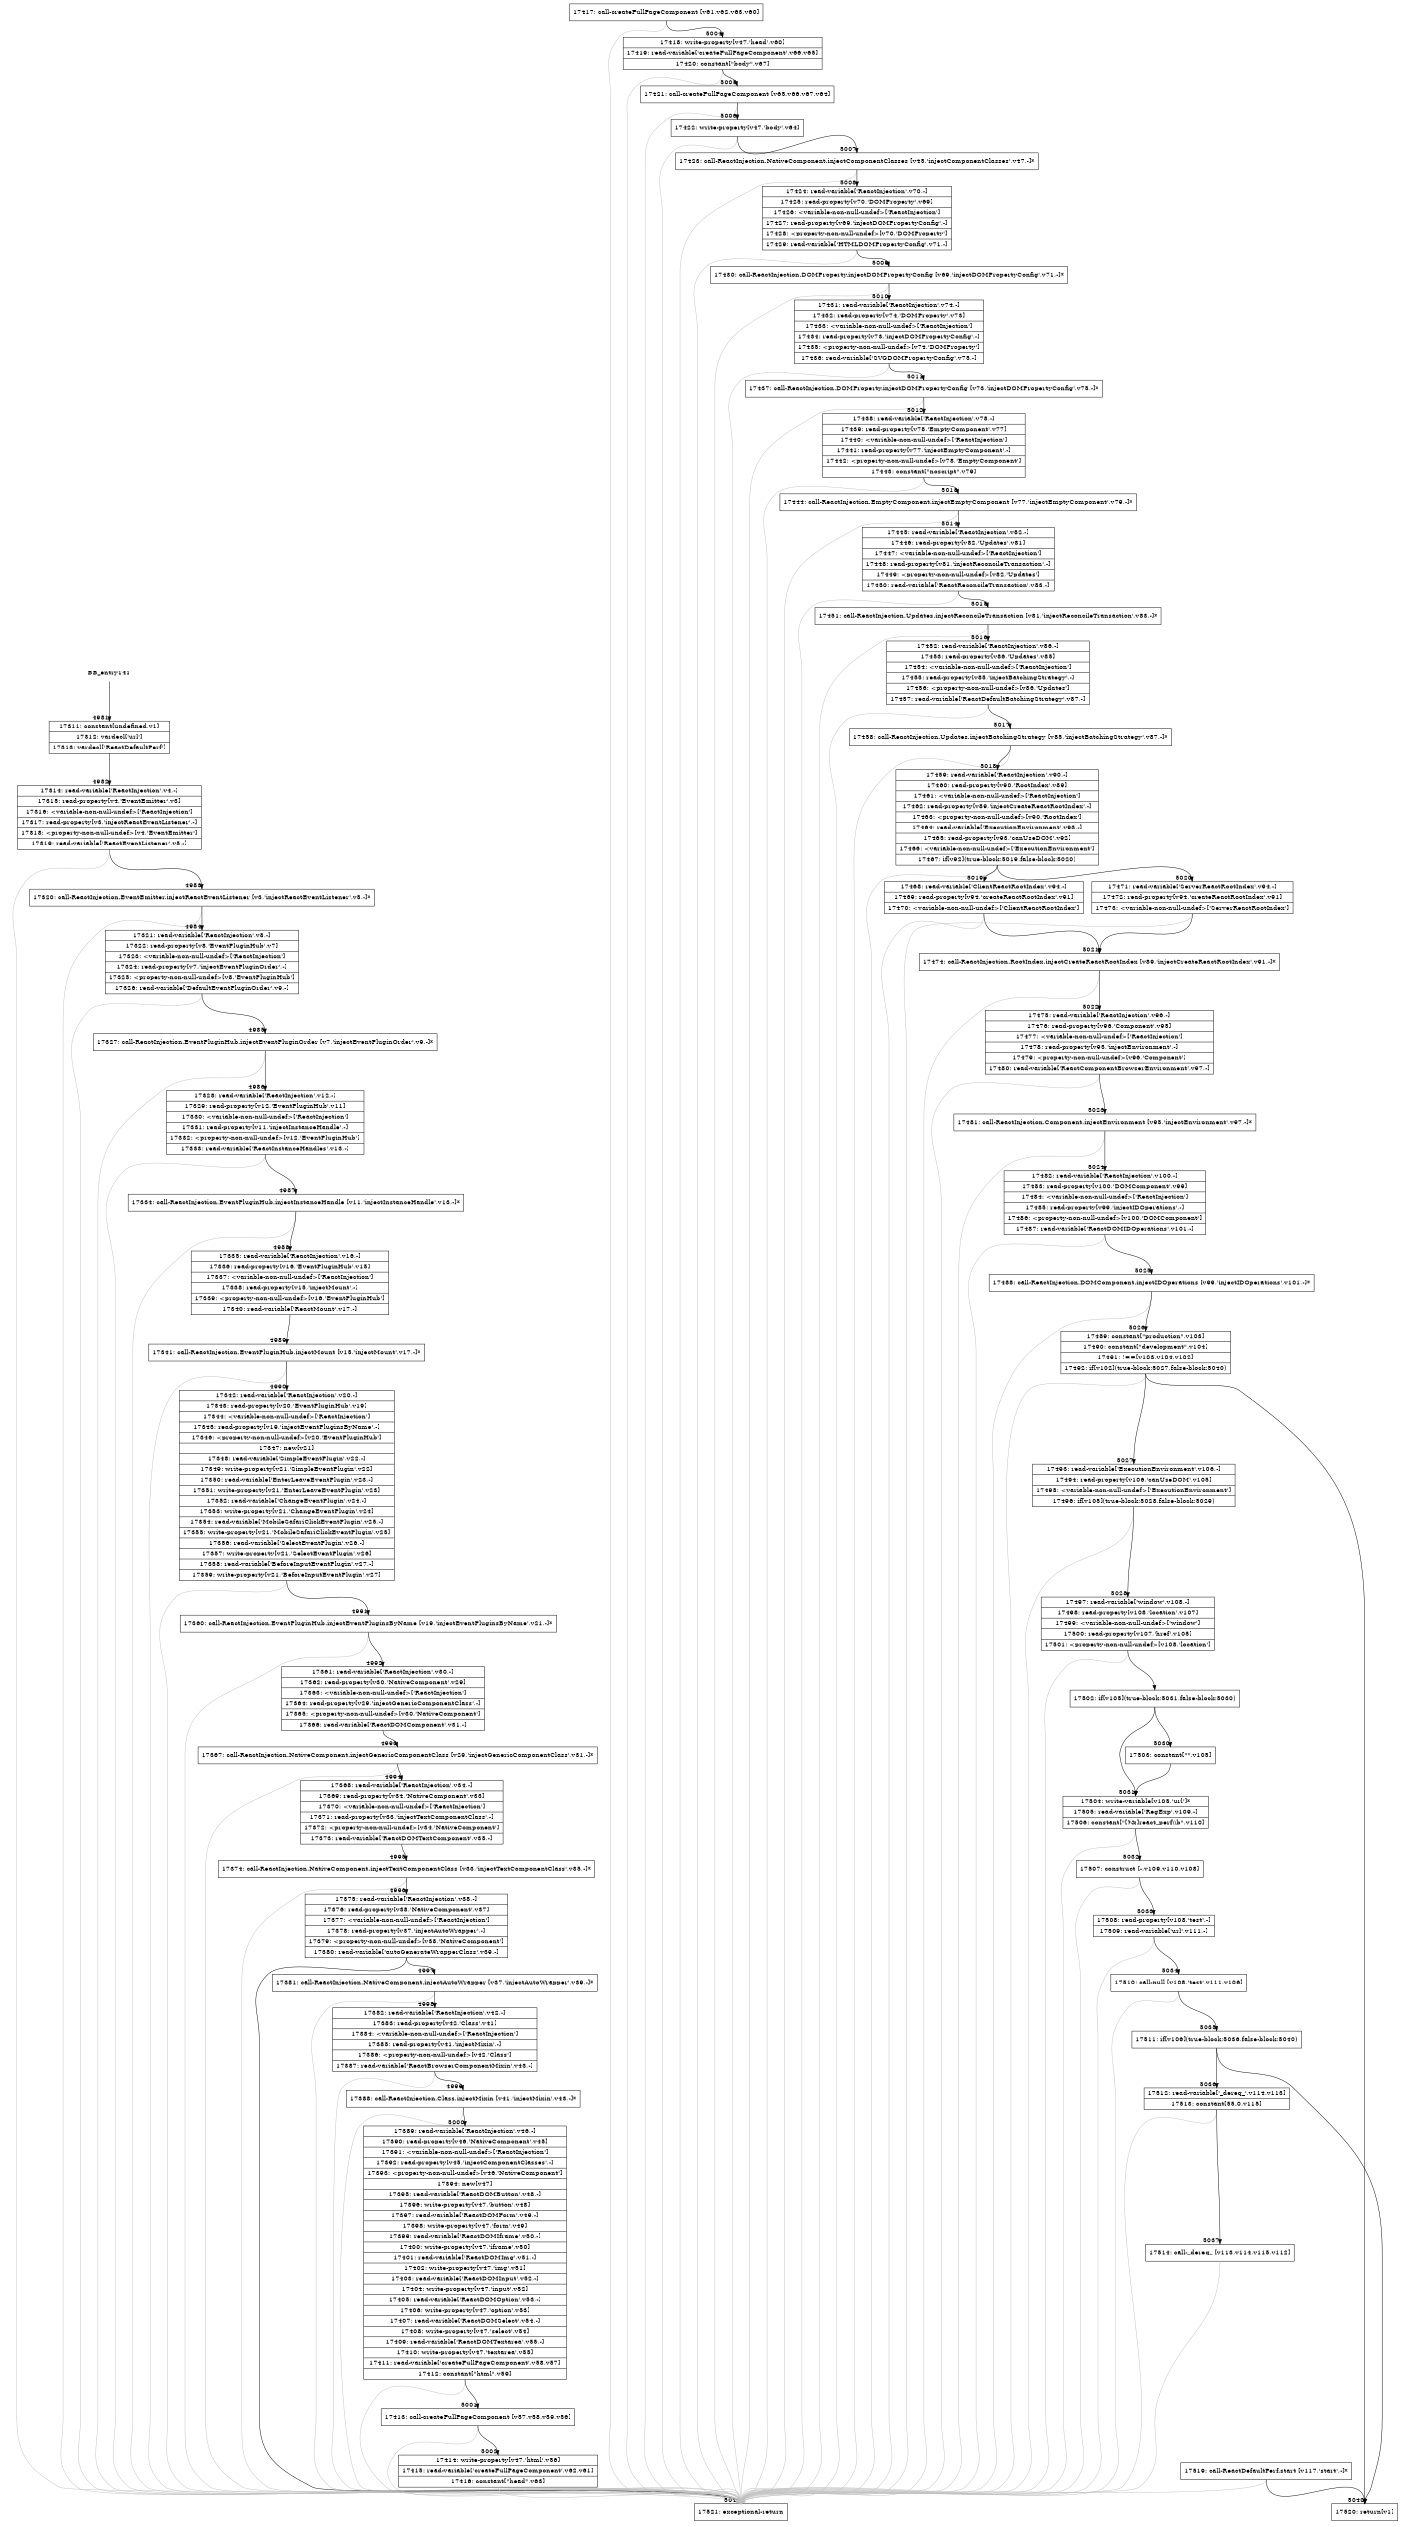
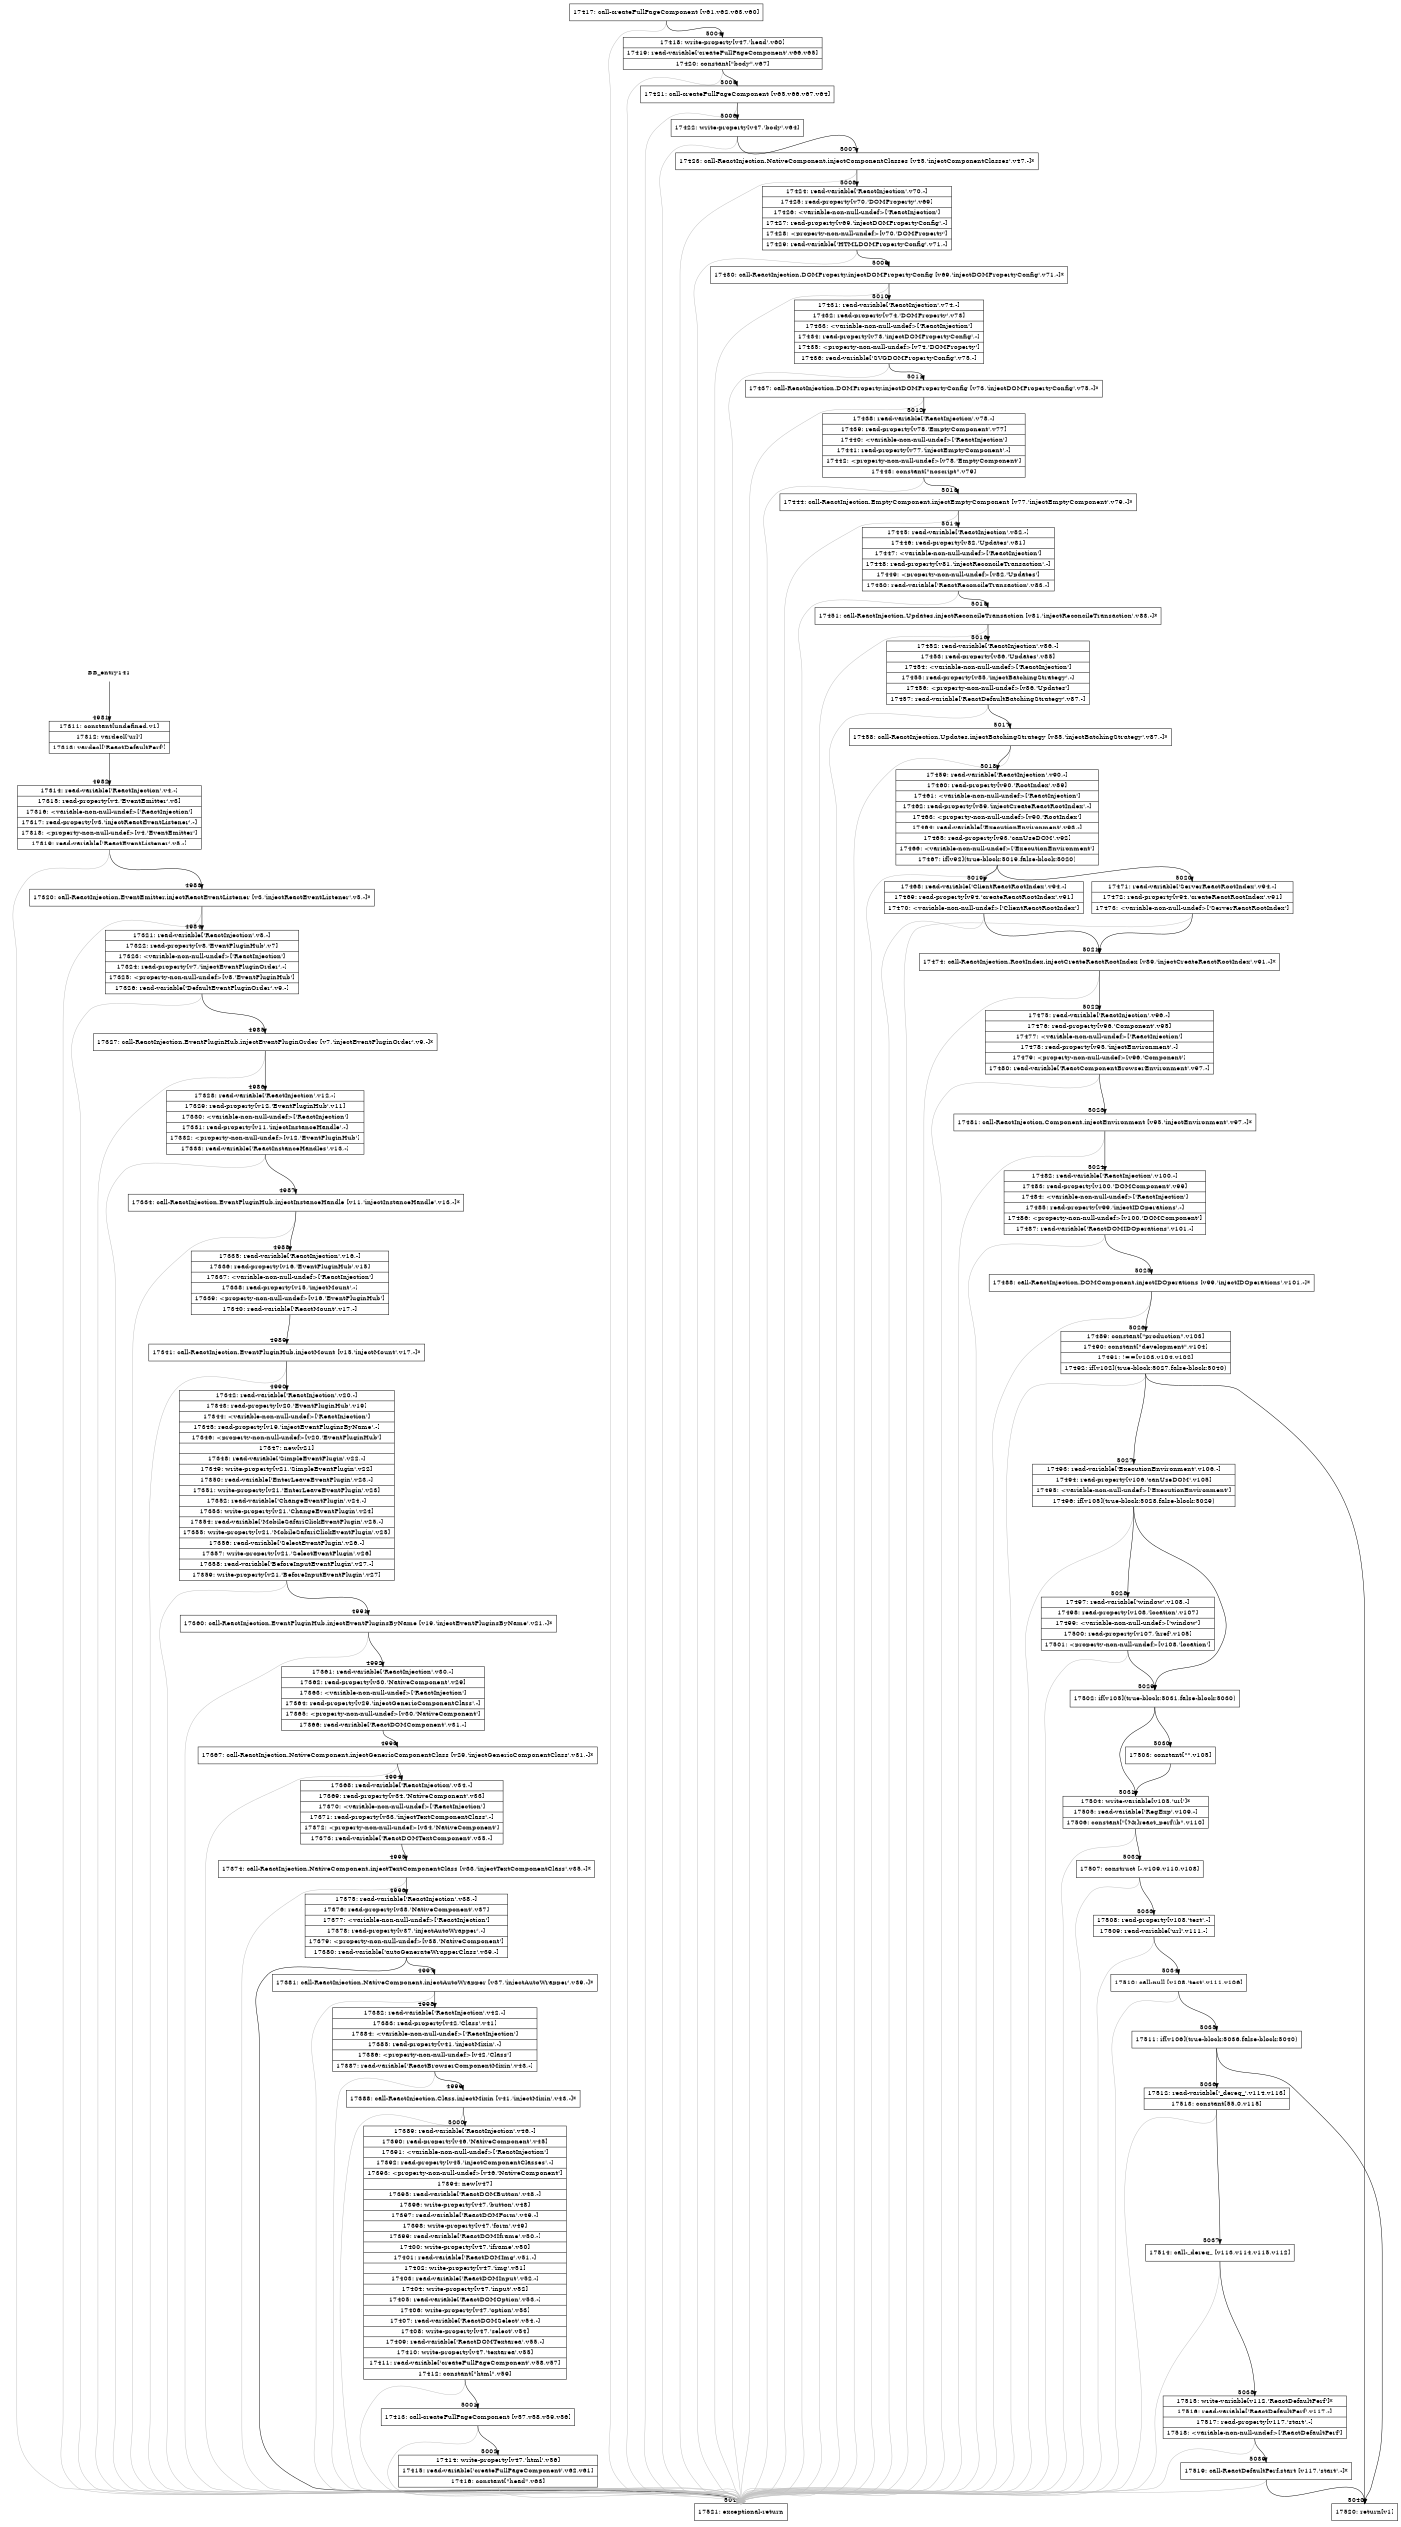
none -> (1219, 1598)
none -> (1255, 2417)
